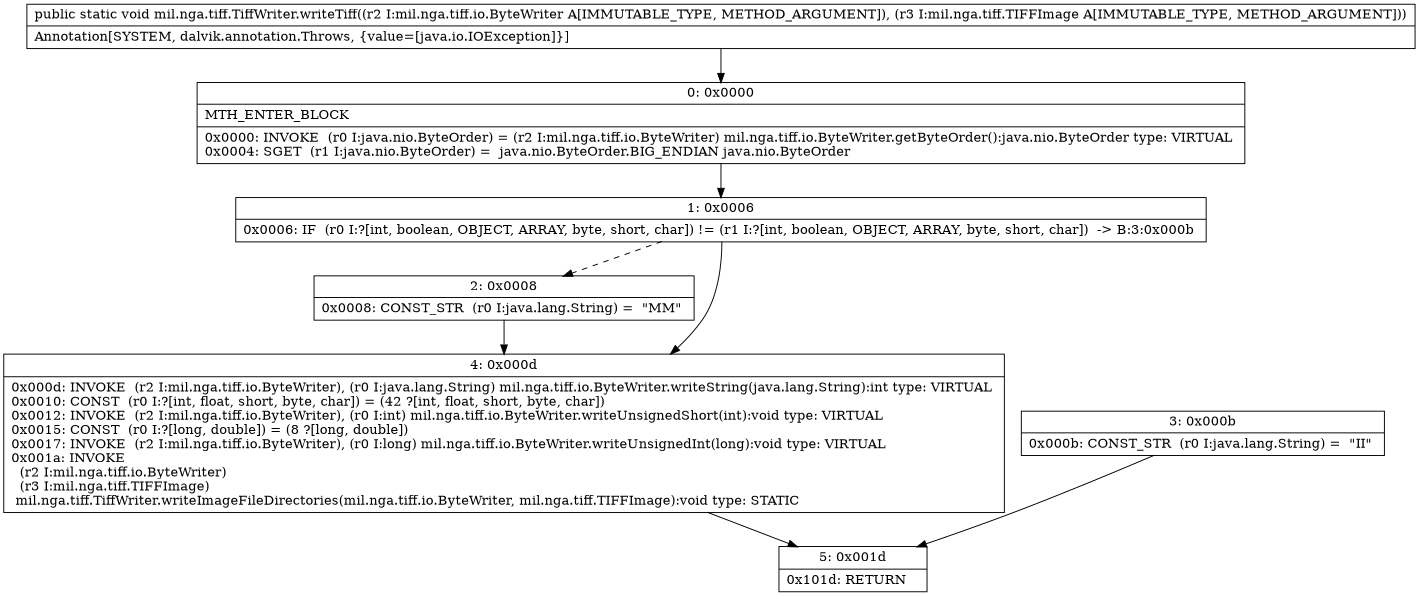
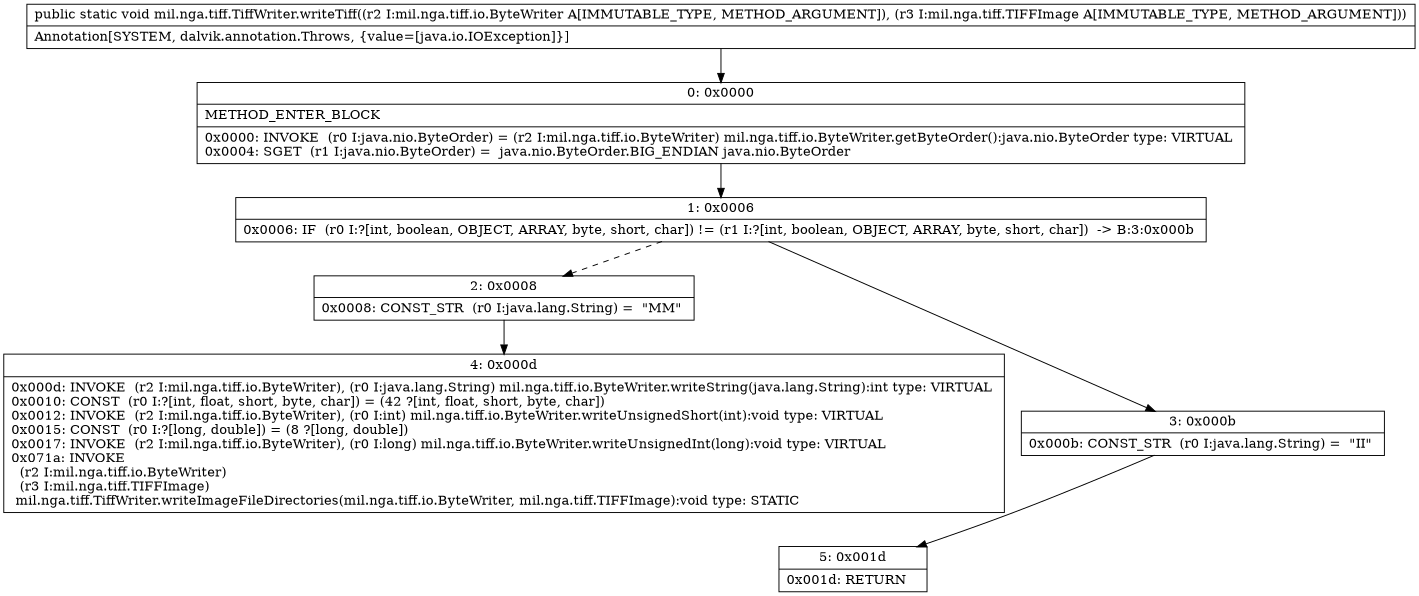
(277, 115) -> (293, 115)
(712, 300) -> (958, 325)
(73, 458) -> (73, 458)
(748, 528) -> none
(853, 580) -> (853, 580)
